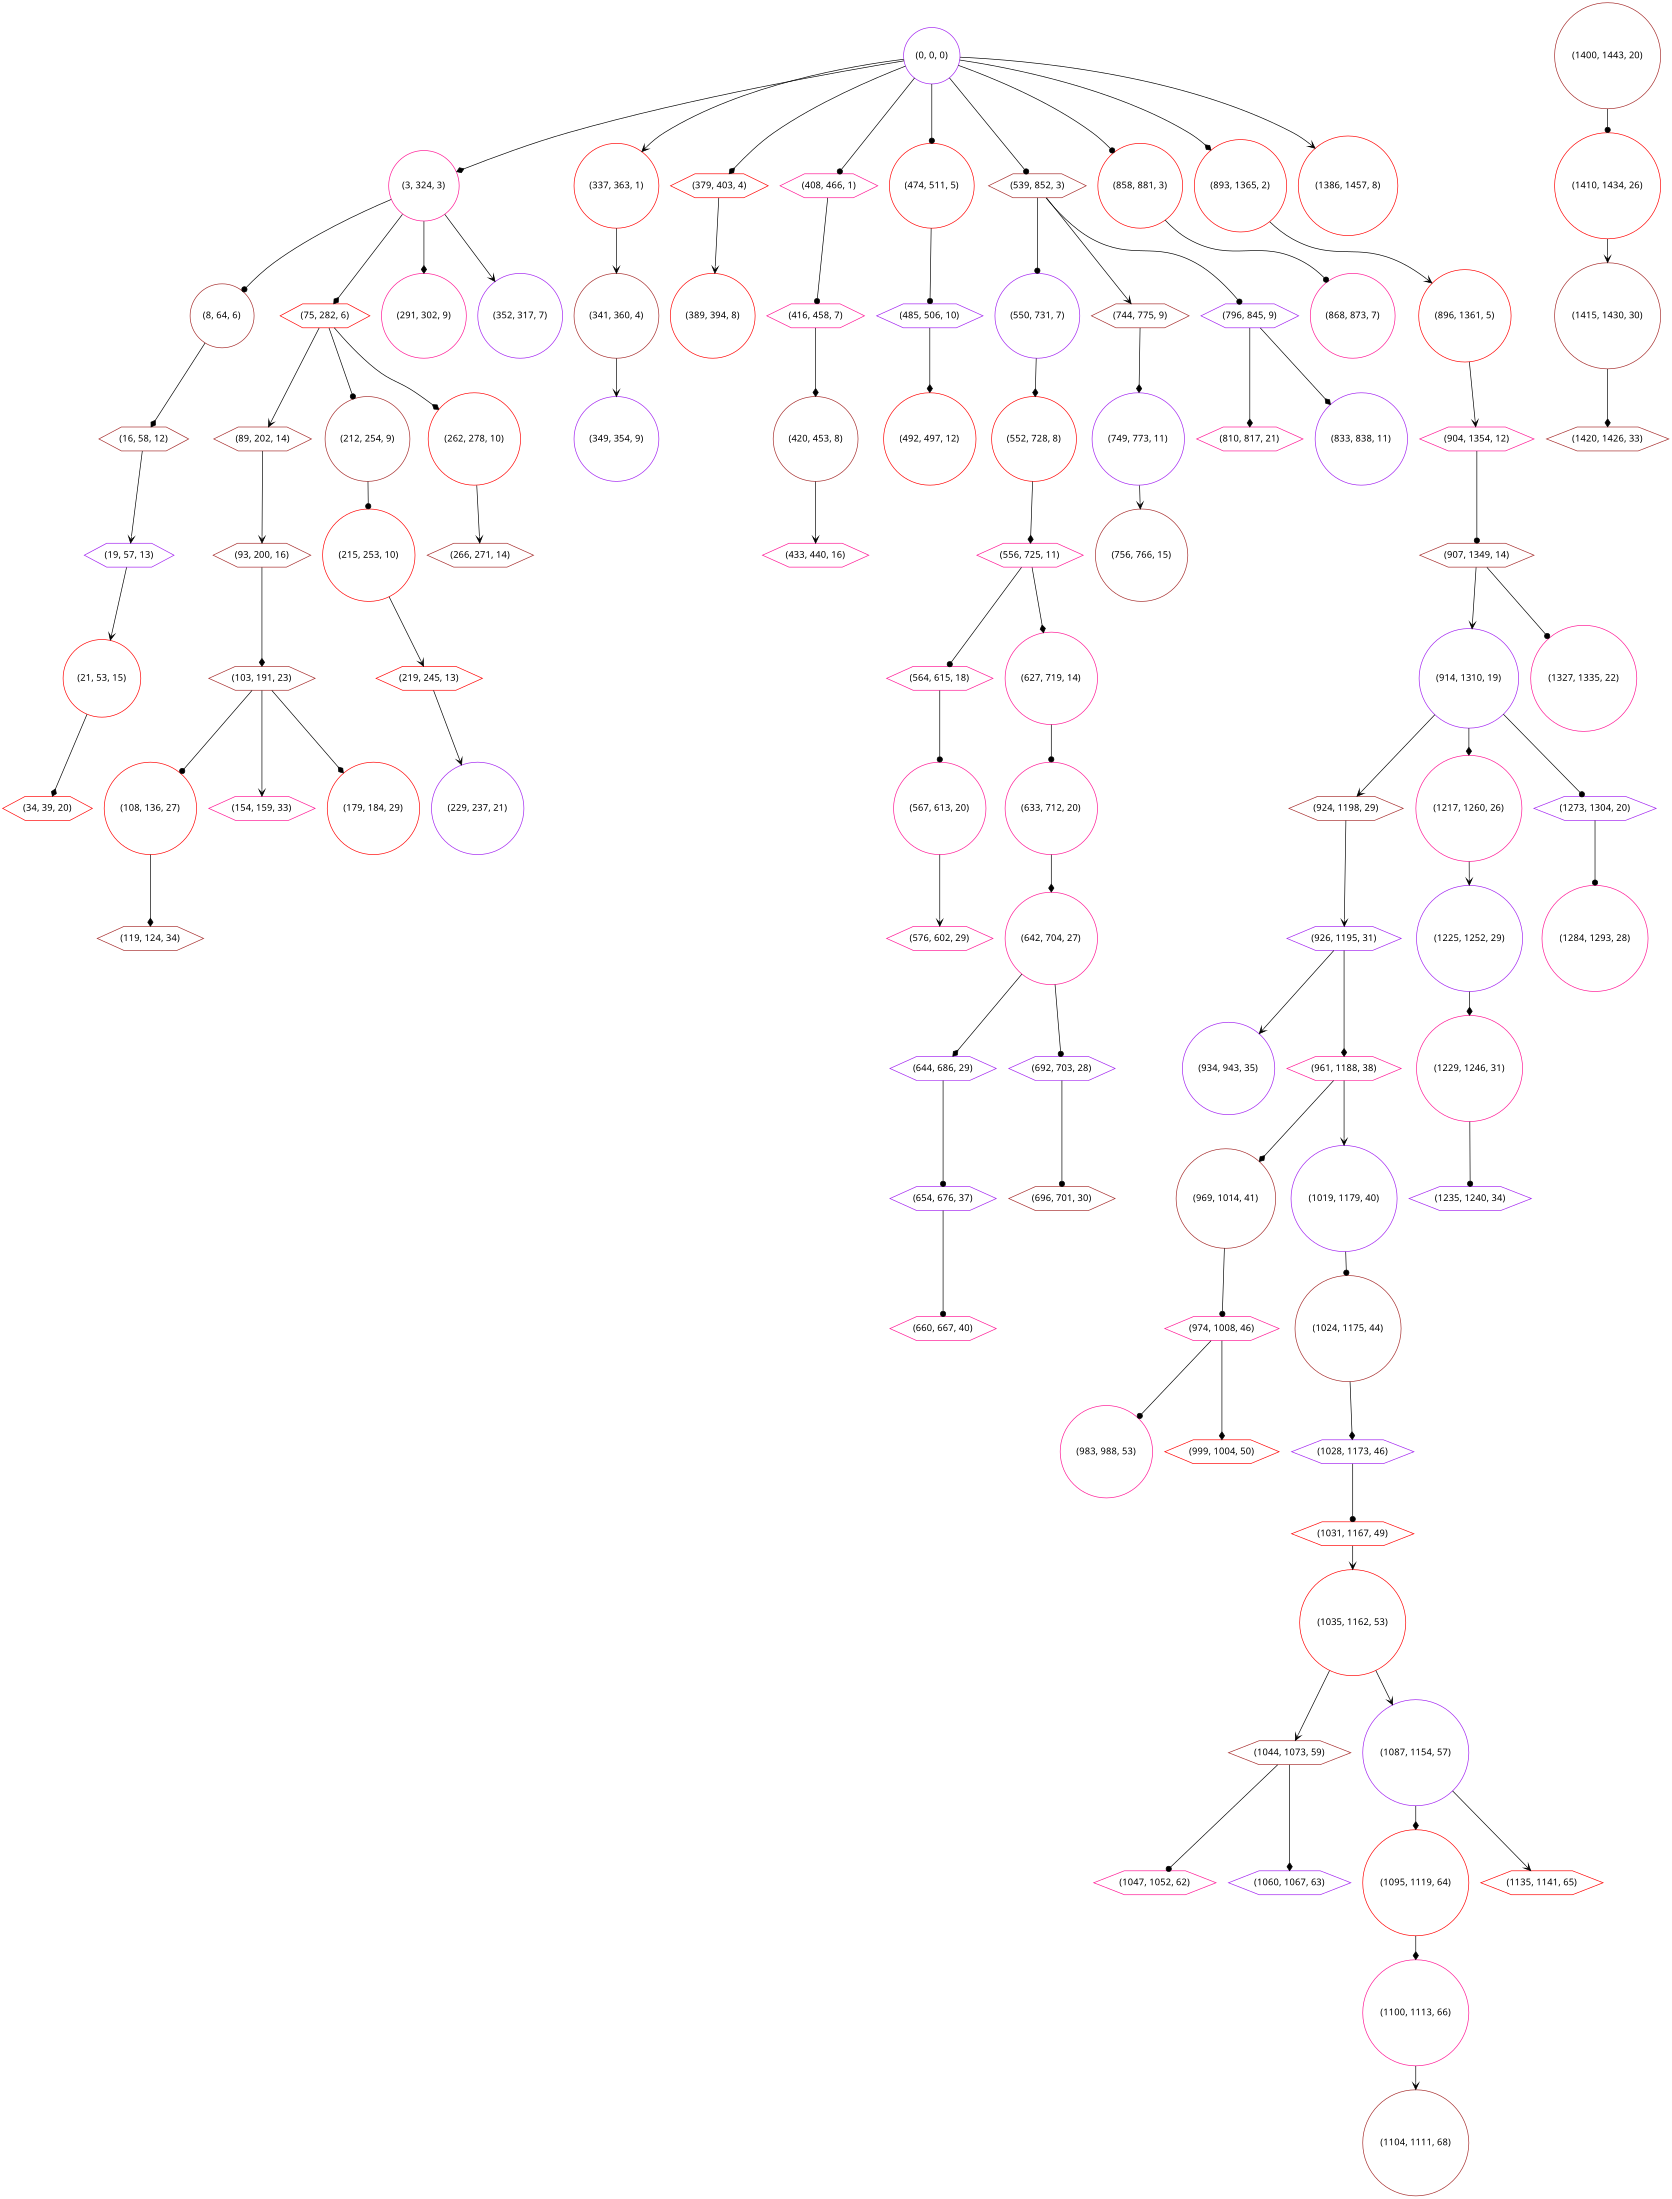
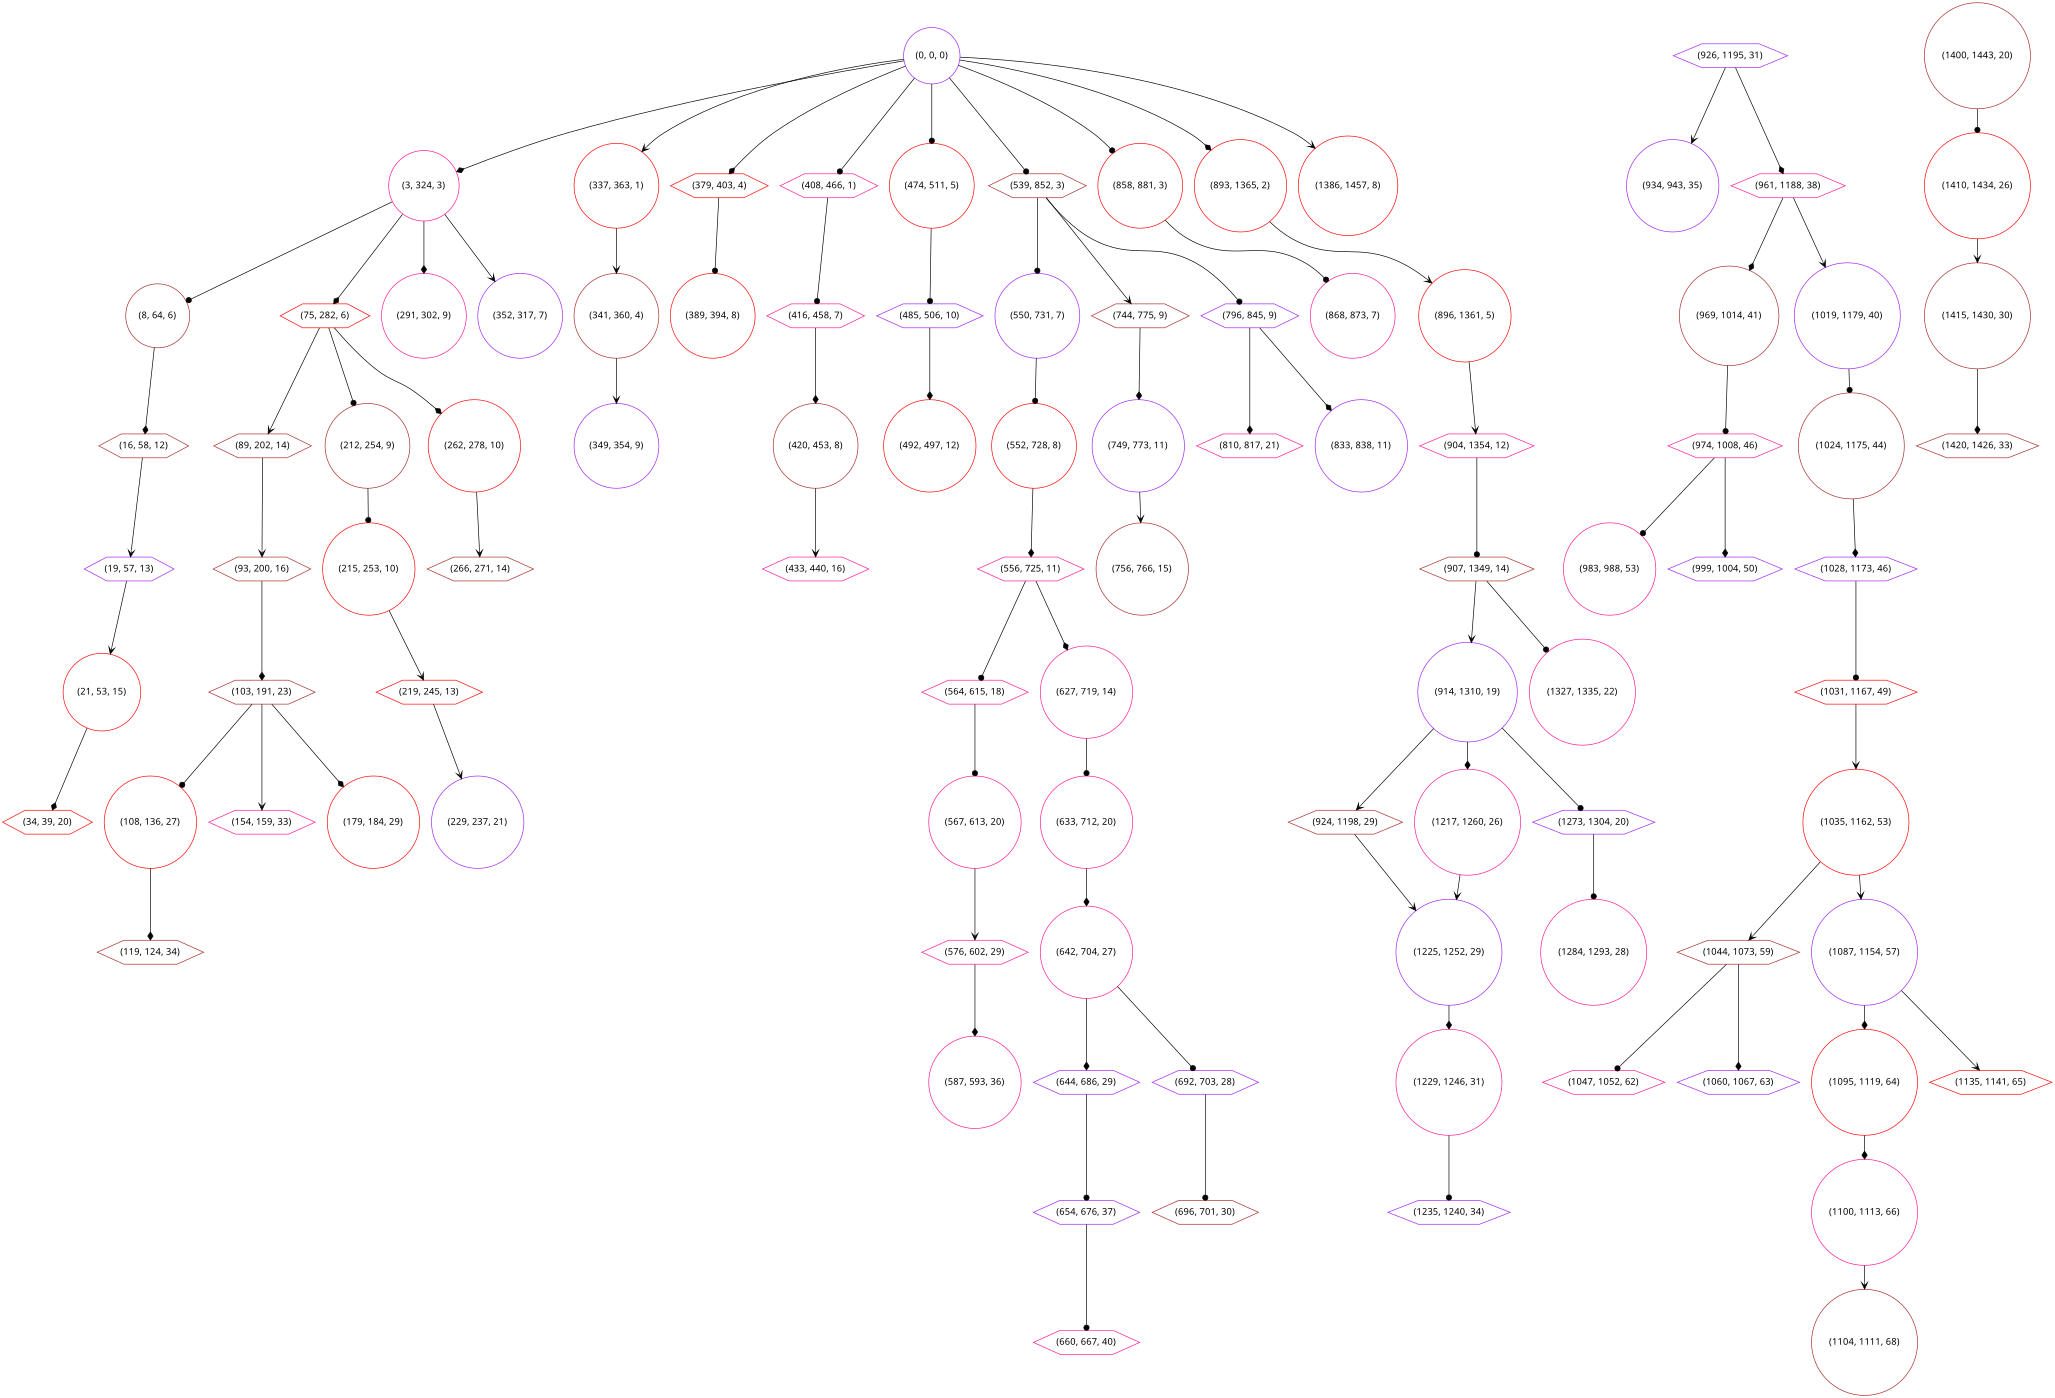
(717, 232) -> (717, 233)
(1036, 373) -> (1036, 378)
(1345, 870) -> (1383, 870)
none -> (975, 1082)
(1222, 1452) -> (1725, 569)
